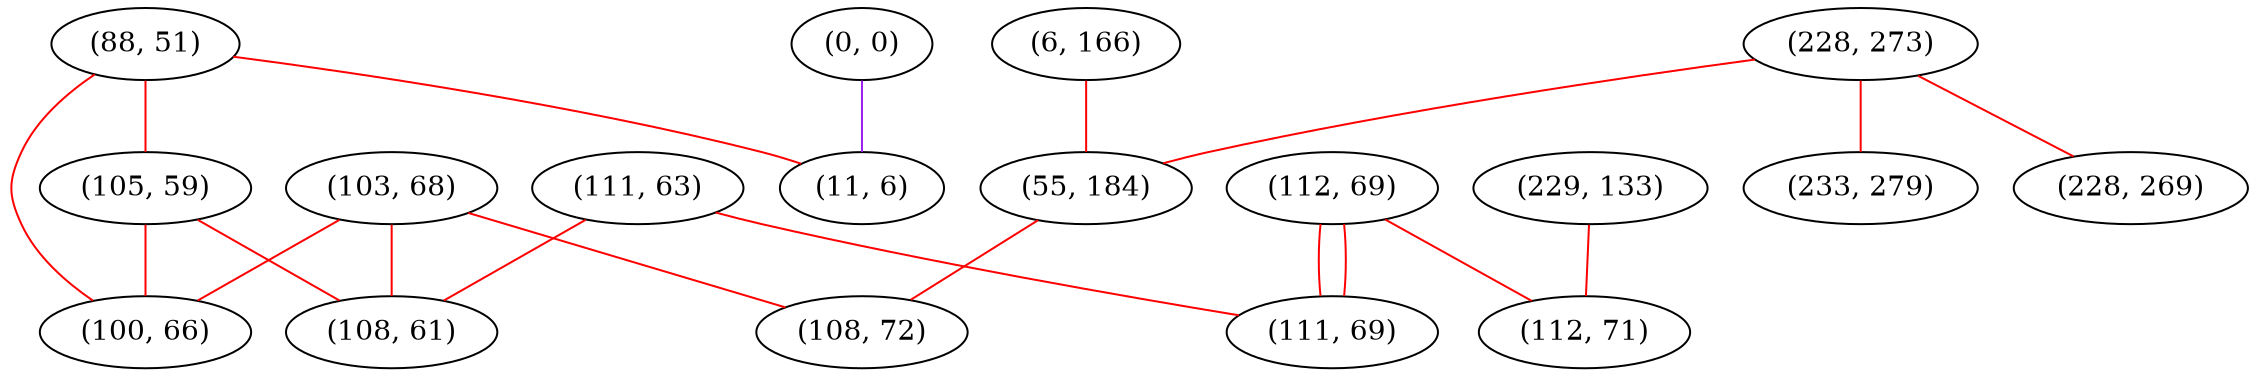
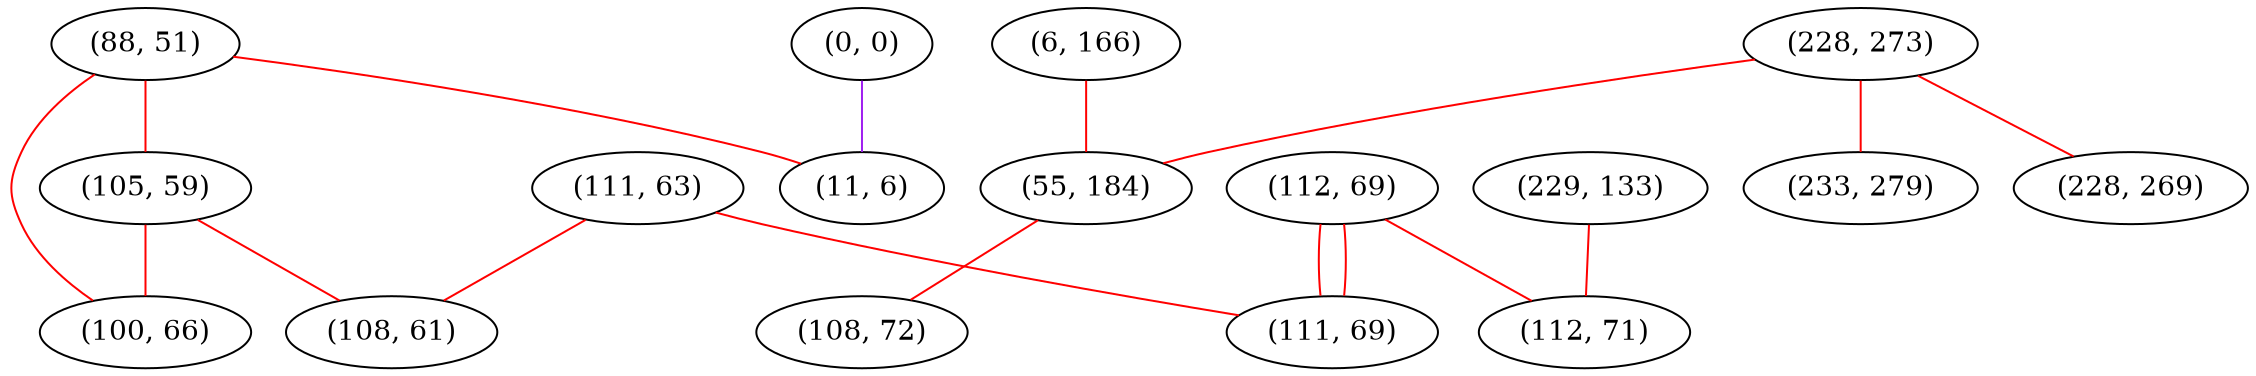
(392, 188) -> none
